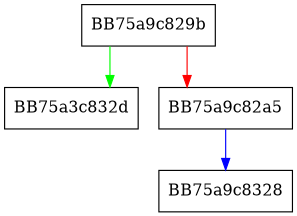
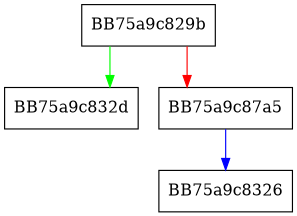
(71, 108) -> (71, 108)
(226, 108) -> (226, 108)
(226, 191) -> (226, 191)
